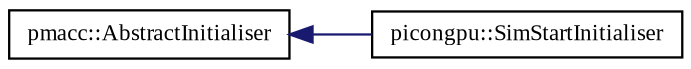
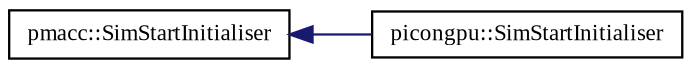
(149, 34) -> (149, 34)
